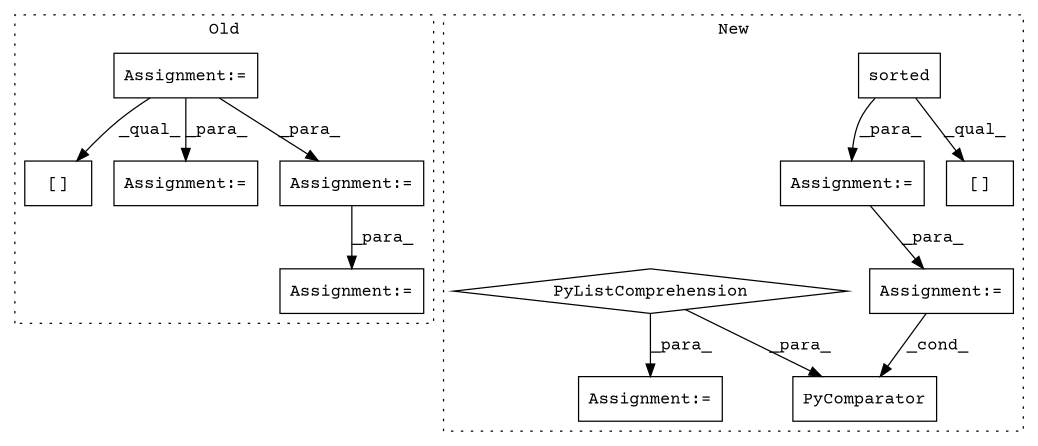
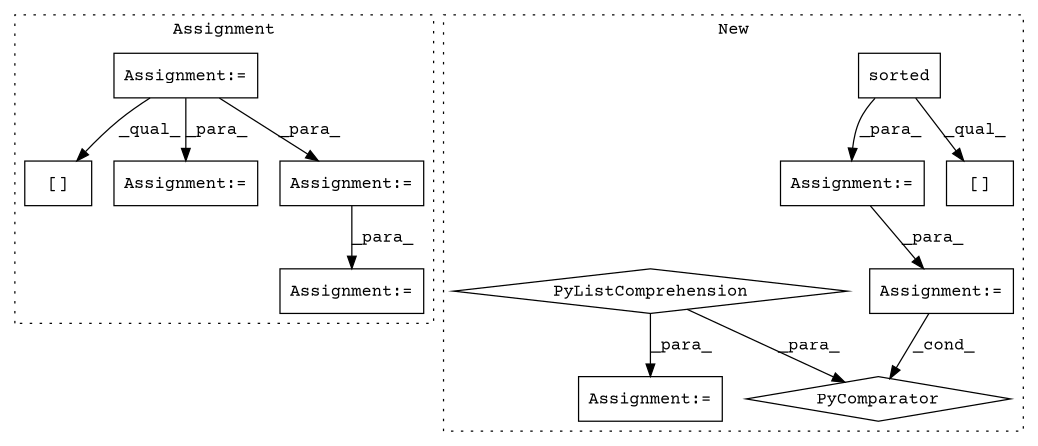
(224, 29) -> (224, 29)
(865, 399) -> (878, 399)
